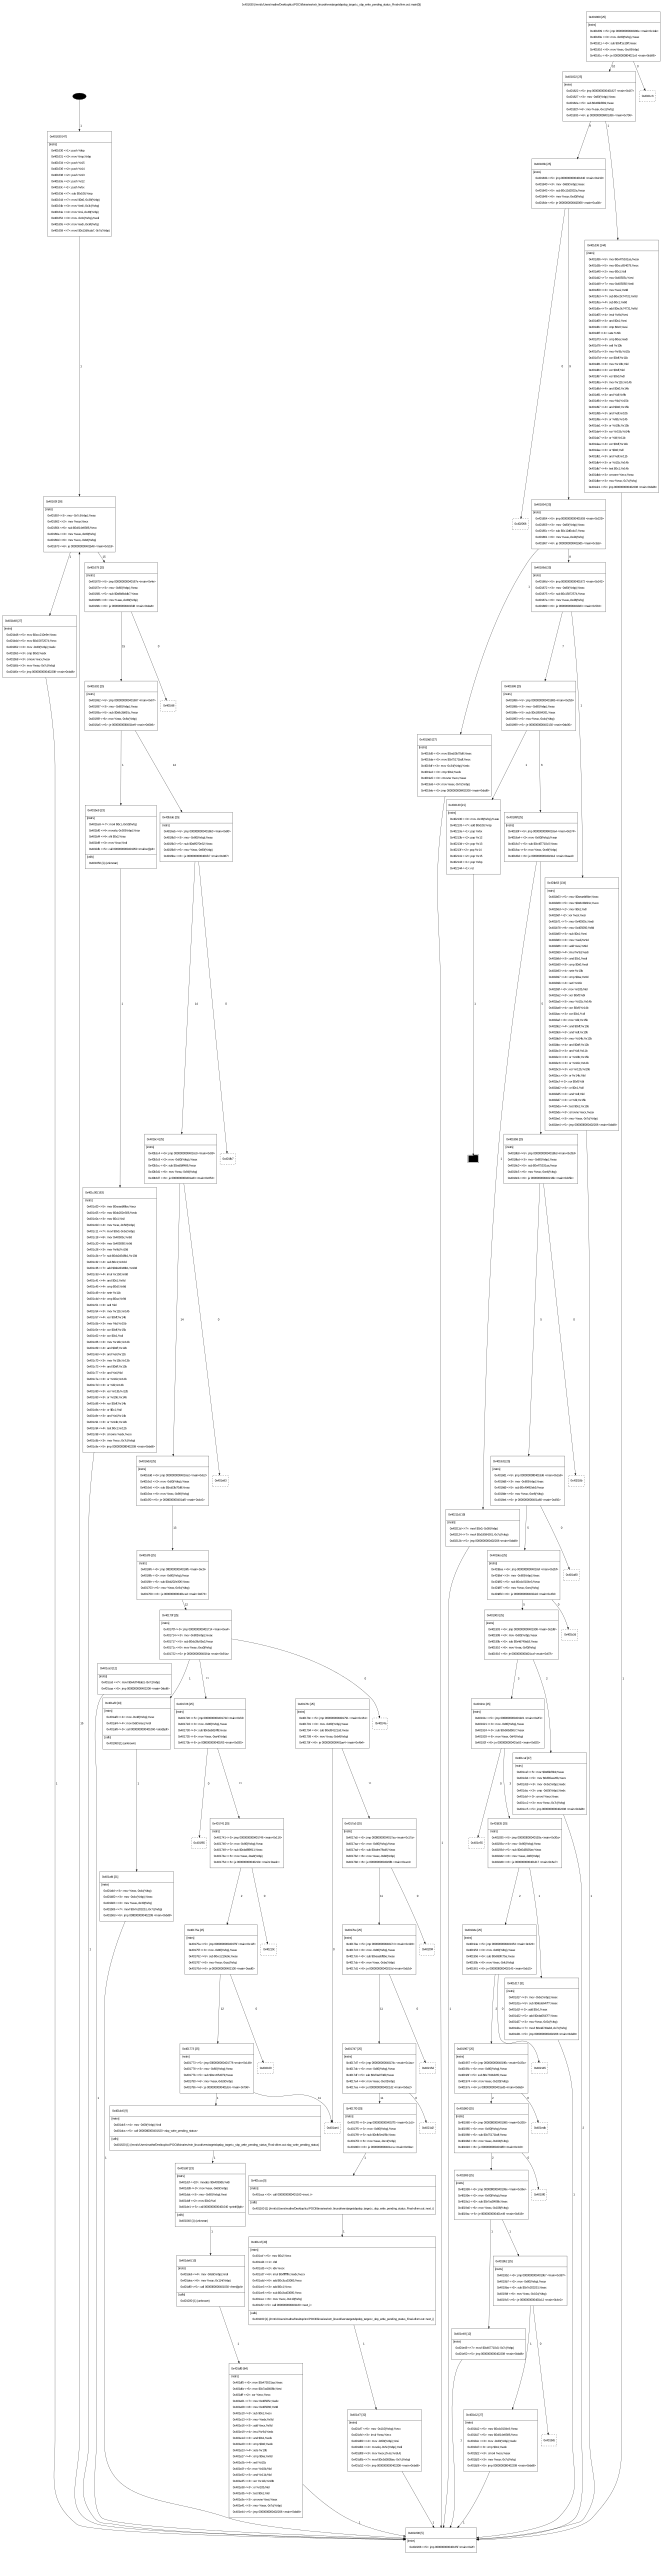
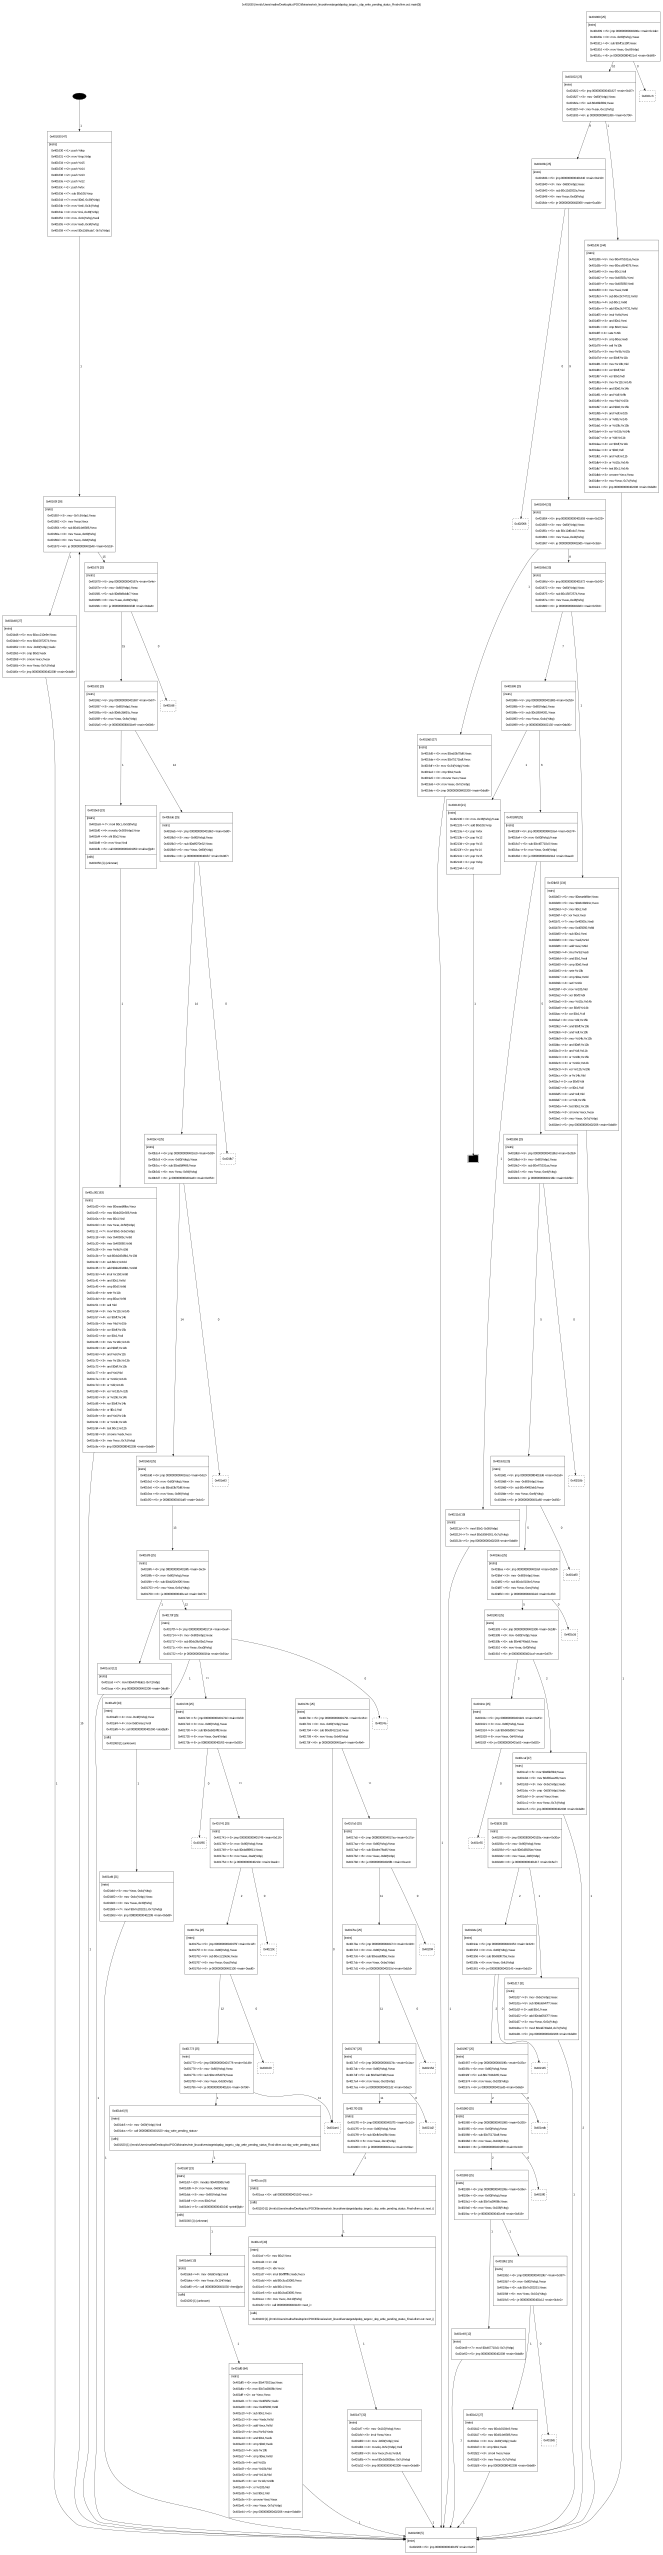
none -> (150, 1630)
(504, 1782) -> none
